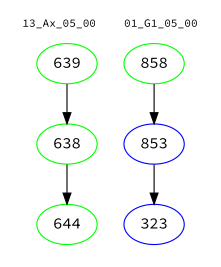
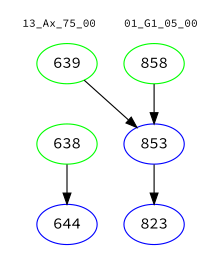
(60, 24) -> (60, 24)
(67, 98) -> (99, 93)
(67, 224) -> (67, 224)
(154, 224) -> (154, 224)
